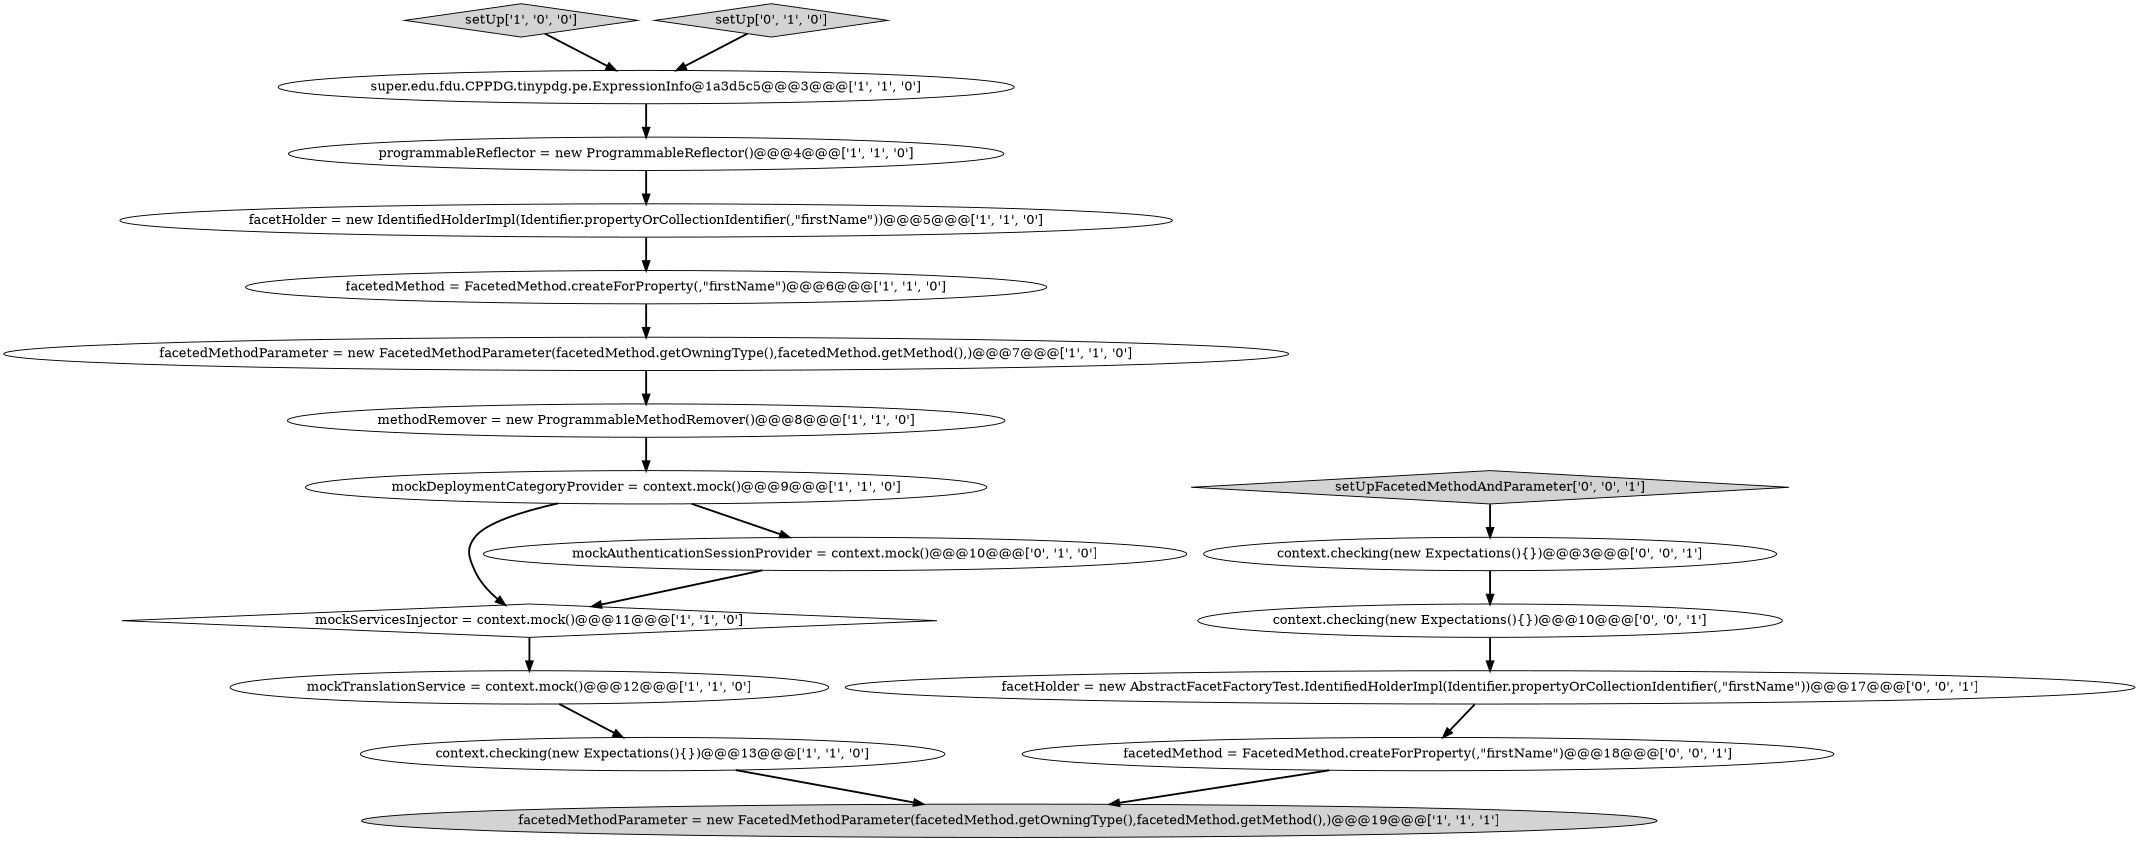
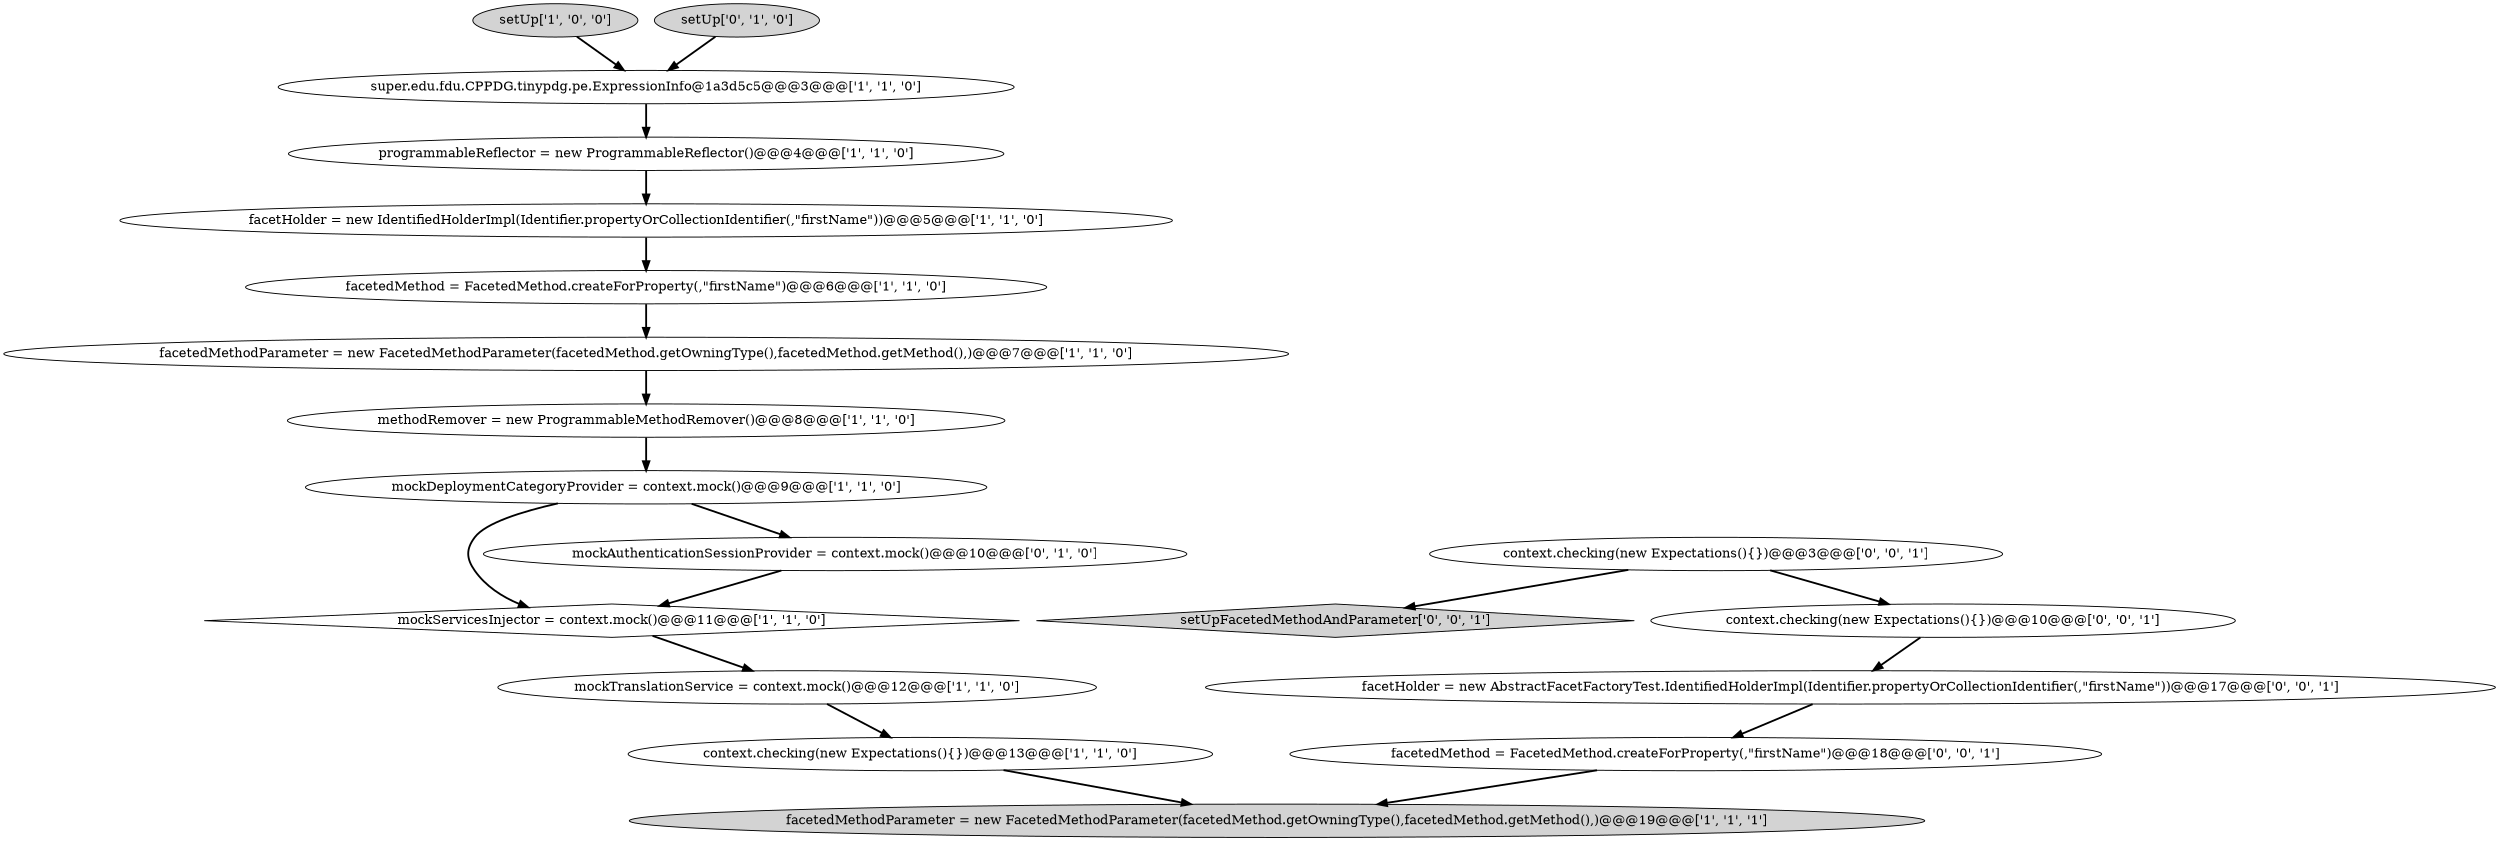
(521, 20) -> (555, 20)
(771, 20) -> (737, 20)
(1490, 516) -> (1522, 588)
